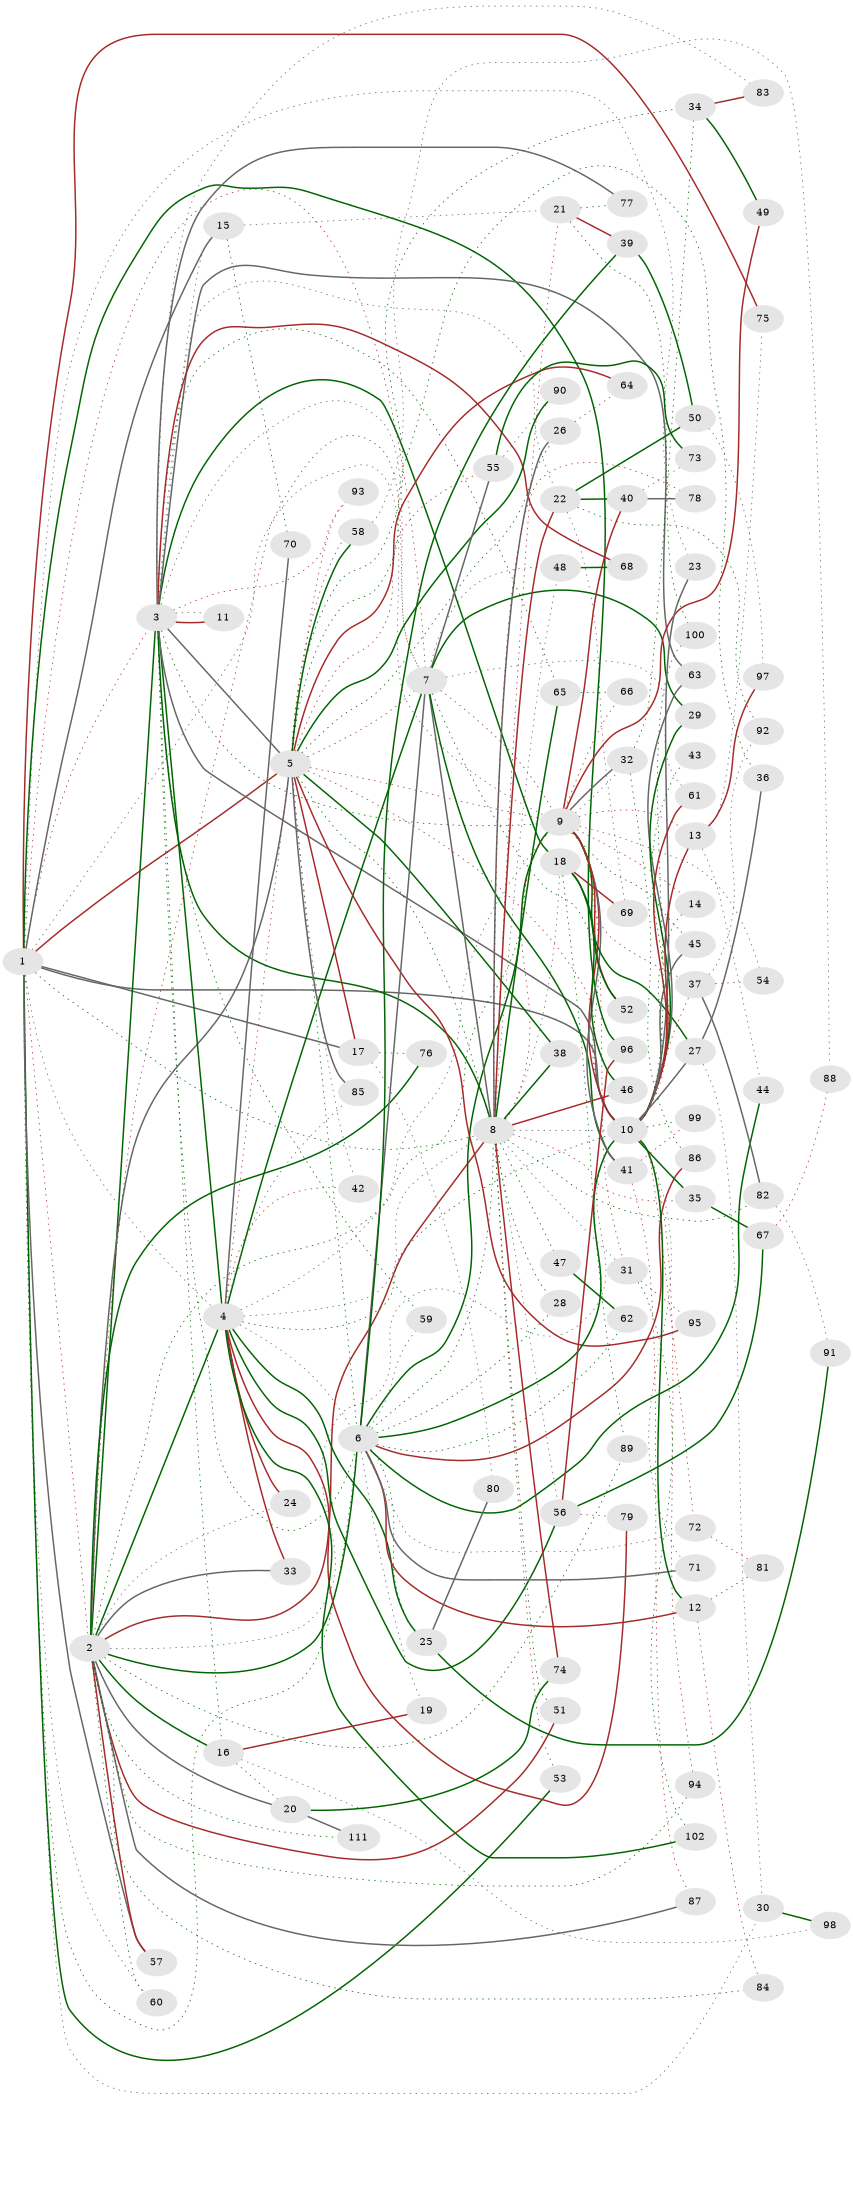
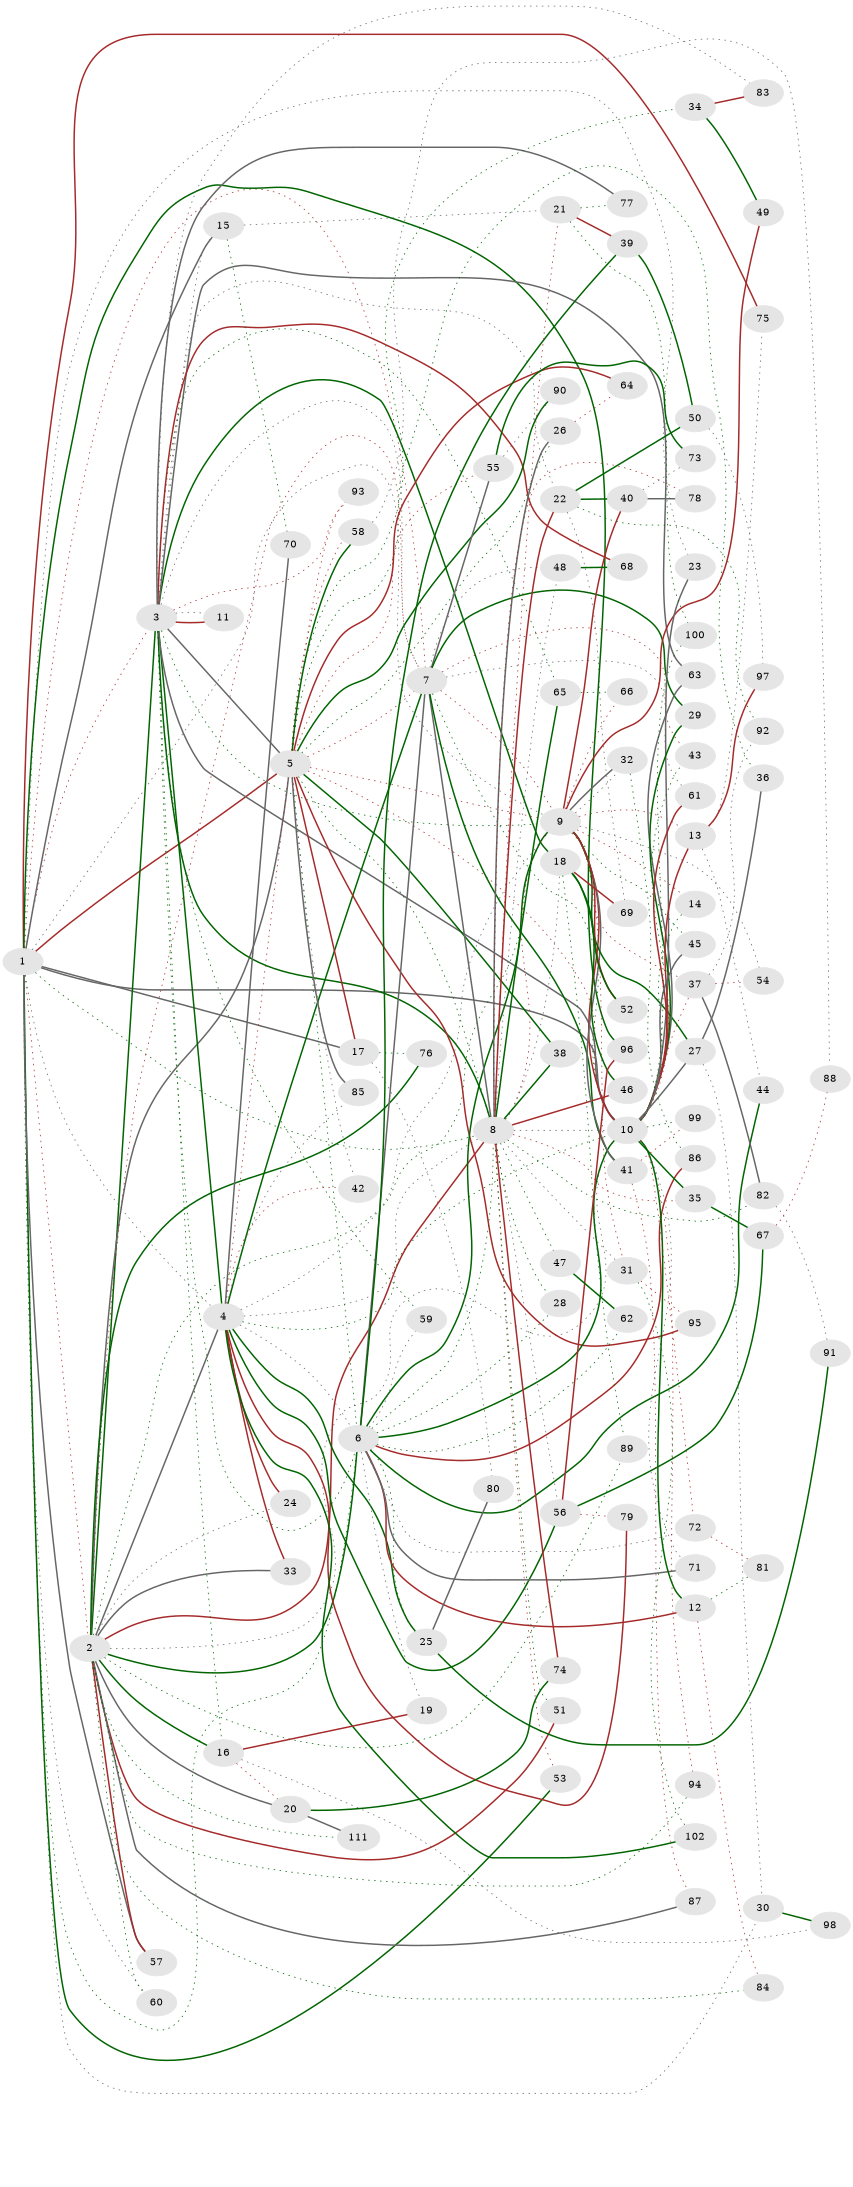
(672, 420) -> none
none -> (580, 628)
(157, 1483) -> (157, 1483)
